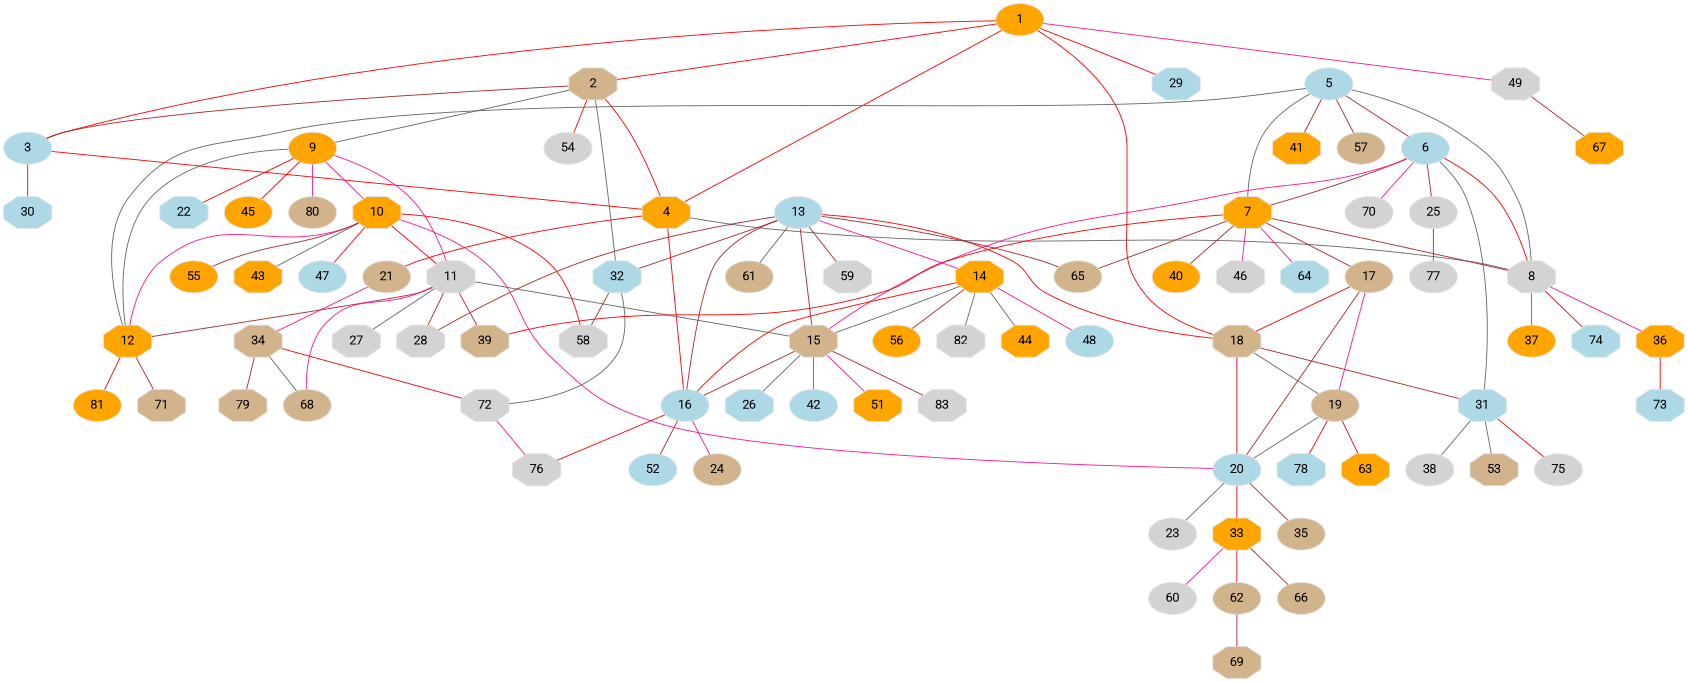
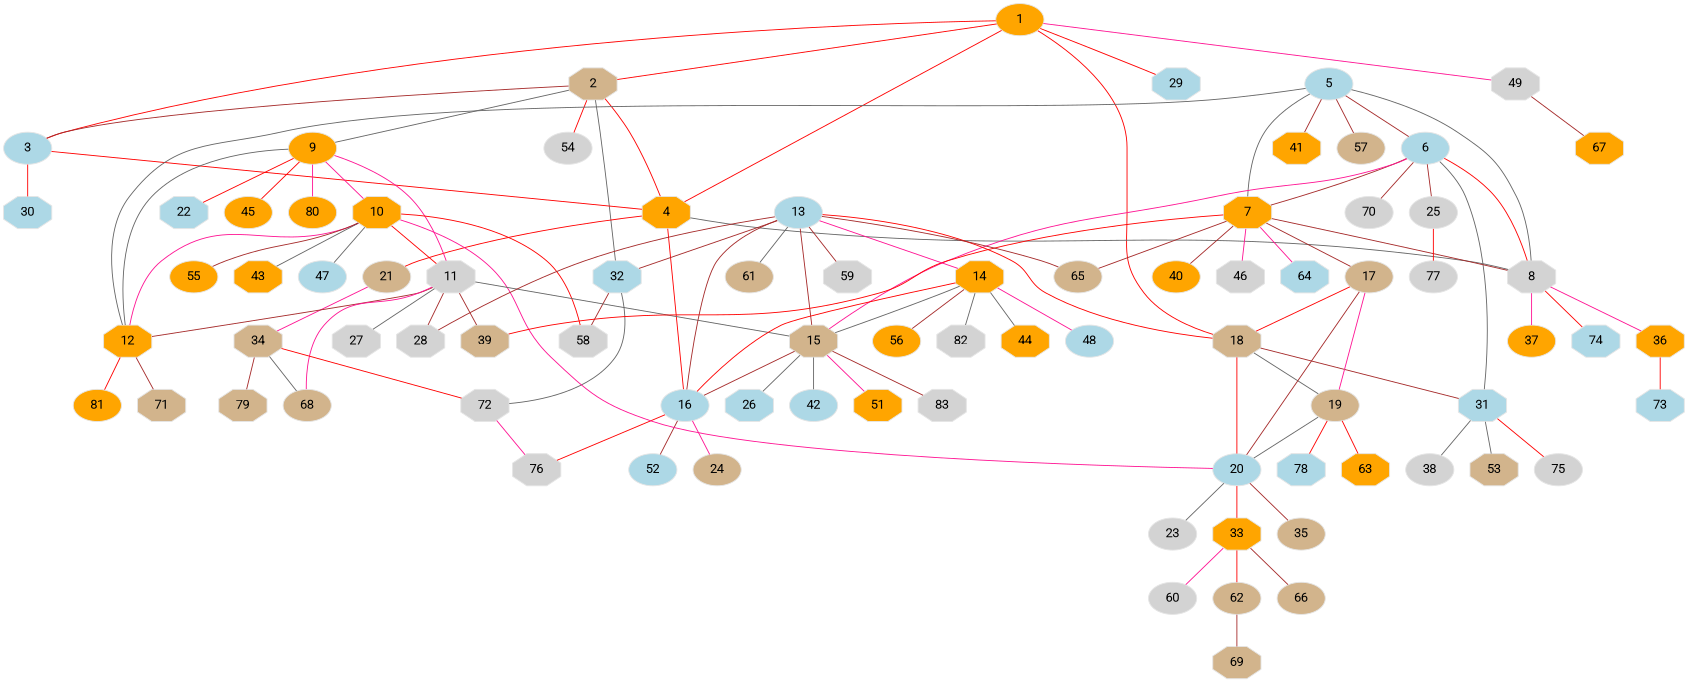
(1397, 180) -> (1397, 180)
(313, 213) -> (313, 213)
(349, 245) -> (349, 245)
